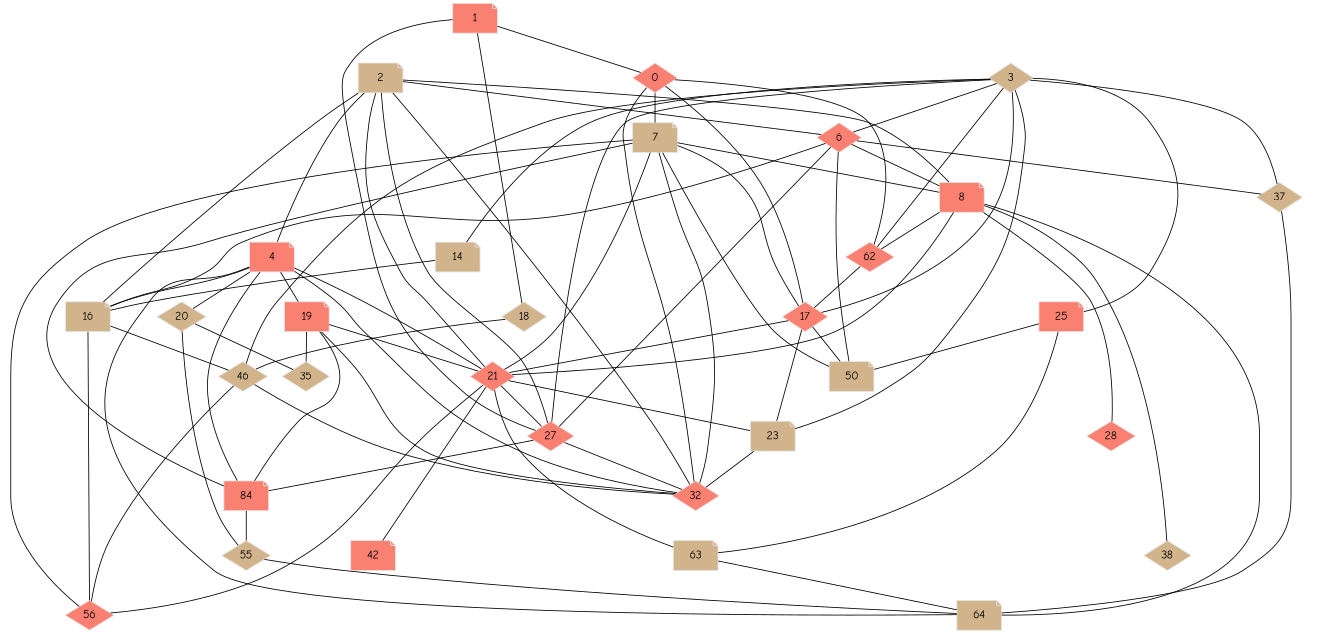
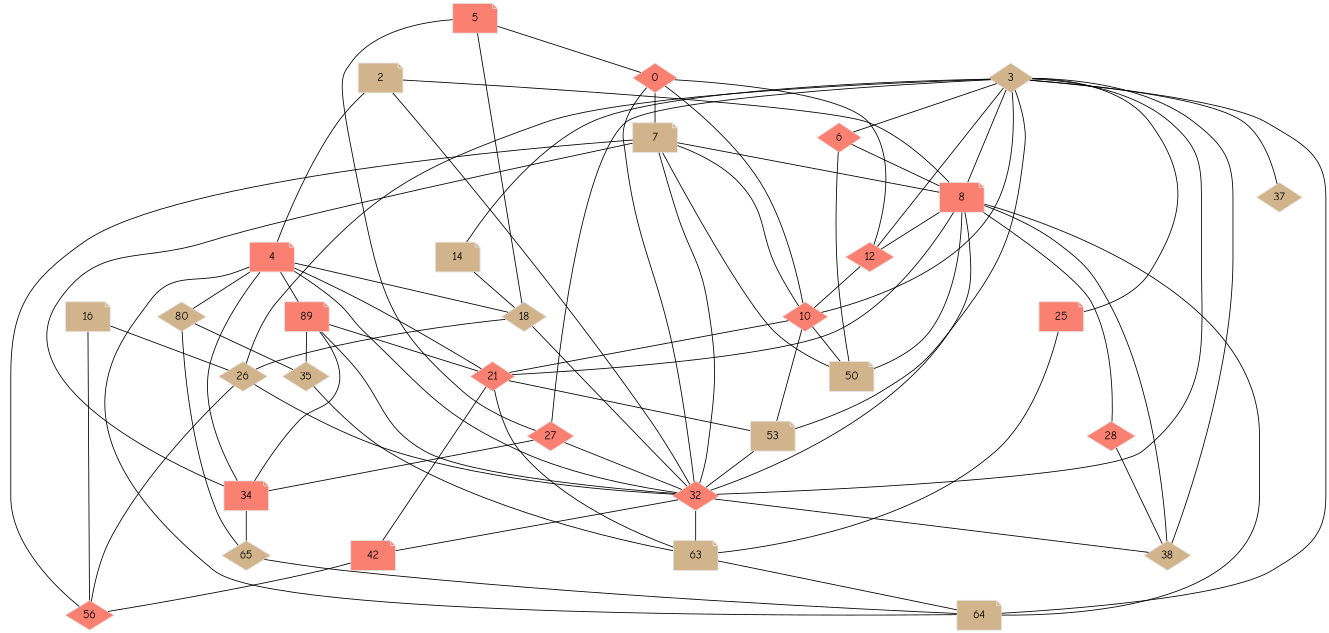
(475, 18) -> (475, 18)
(591, 105) -> none
none -> (987, 136)
(1059, 167) -> none
(240, 183) -> none
(462, 219) -> none
(387, 245) -> none
none -> (1233, 245)
(870, 257) -> (870, 257)
(595, 274) -> none
(431, 276) -> none
(272, 282) -> (494, 290)
(180, 287) -> (401, 288)
(695, 287) -> none
(182, 317) -> (182, 317)
(307, 317) -> (307, 317)
(805, 317) -> (805, 317)
(957, 347) -> (944, 306)
(243, 376) -> (243, 376)
none -> (893, 393)
(521, 406) -> none
none -> (613, 411)
none -> (1169, 424)
(773, 436) -> (773, 436)
(246, 496) -> (246, 496)
none -> (480, 496)
none -> (1139, 496)
(1288, 523) -> (1326, 361)
none -> (537, 525)
none -> (696, 526)
none -> (932, 526)
(322, 543) -> (230, 590)
(246, 556) -> (246, 556)
